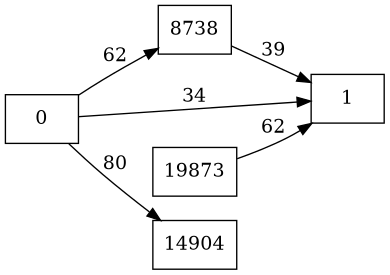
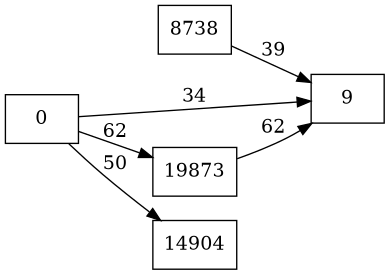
(112, 74) -> (109, 142)
(348, 99) -> (348, 99)
(116, 164) -> (116, 164)
